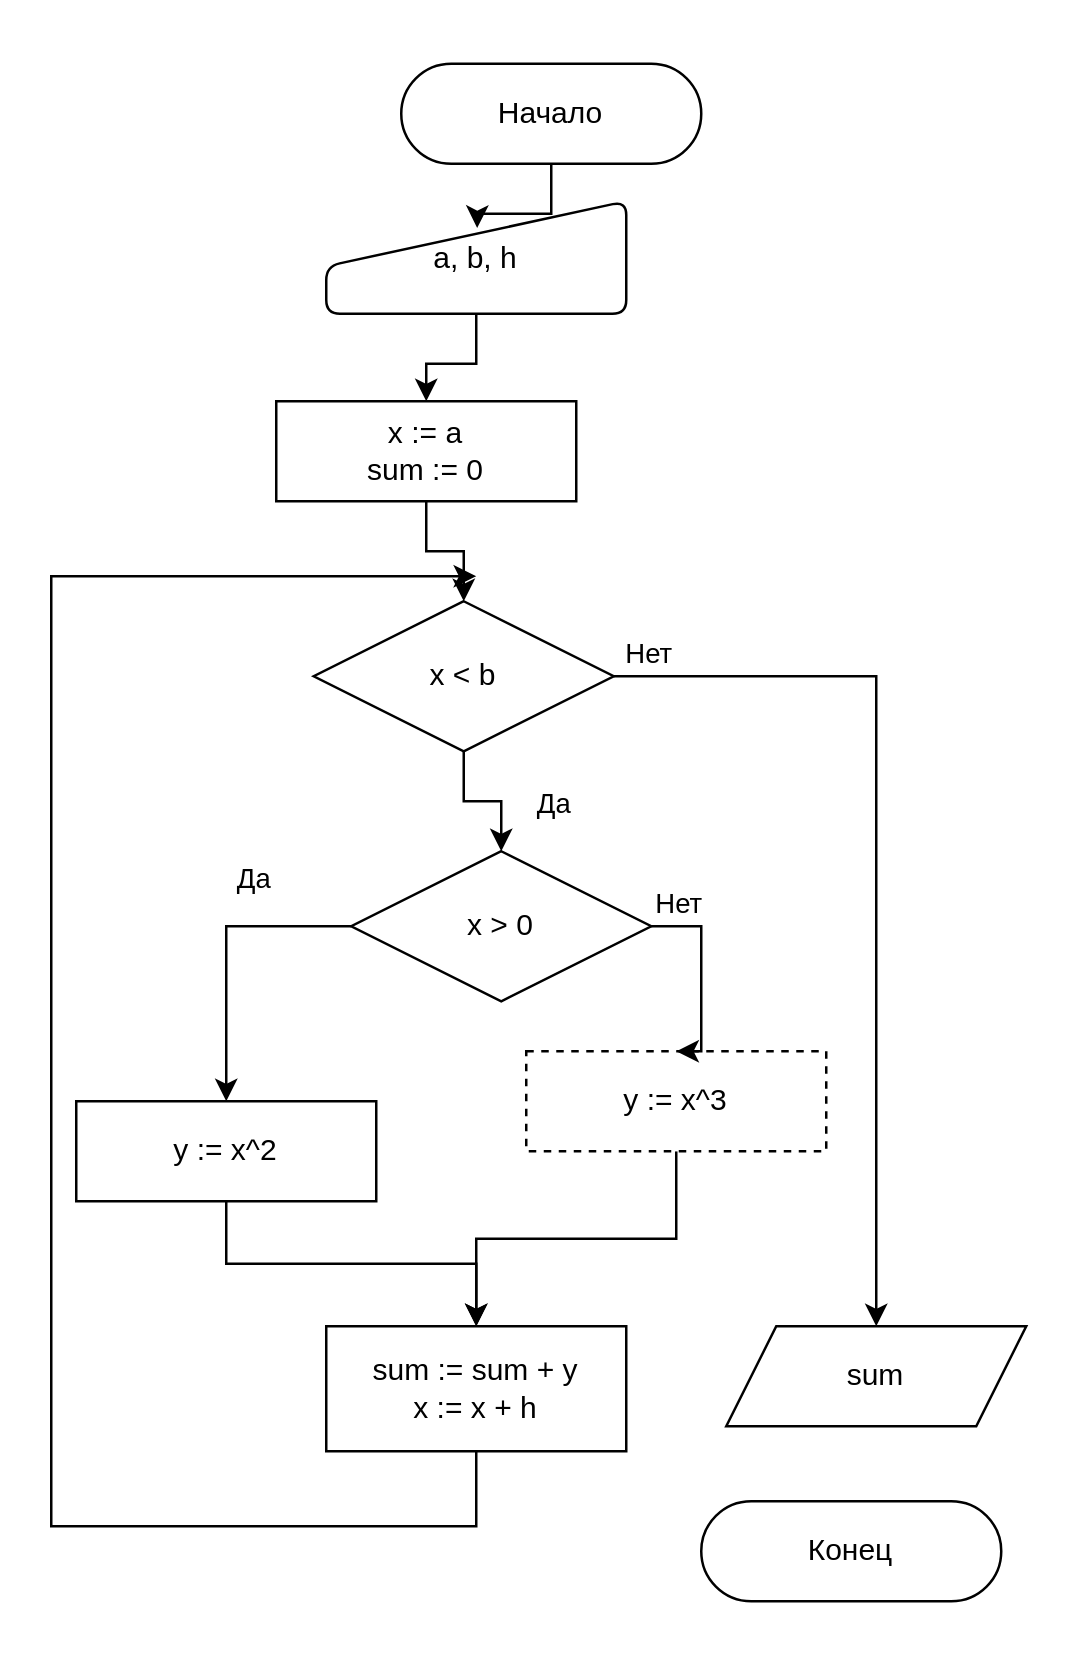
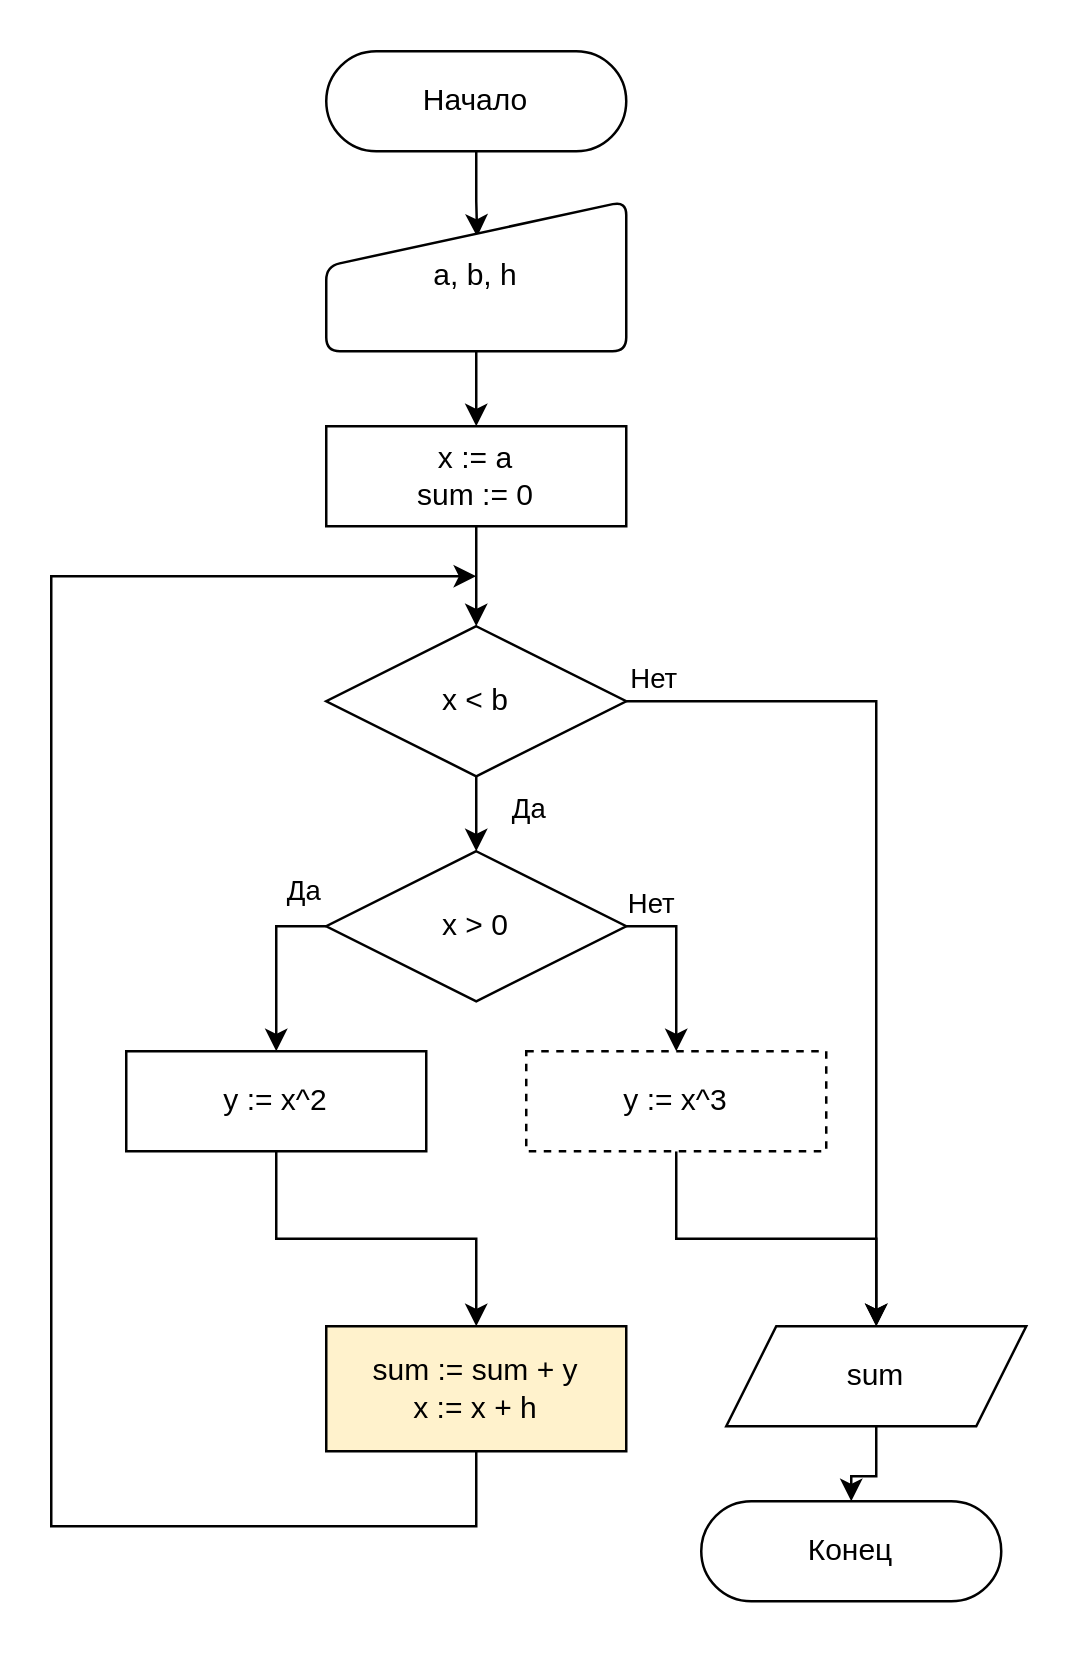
(551, 114) -> (476, 101)
(476, 258) -> (476, 276)
(426, 451) -> (476, 476)
(464, 676) -> (476, 701)
(501, 926) -> (476, 926)
(226, 1151) -> (276, 1101)
(581, 1239) -> (772, 1239)
(476, 1389) -> (476, 1389)
none -> (876, 1468)
